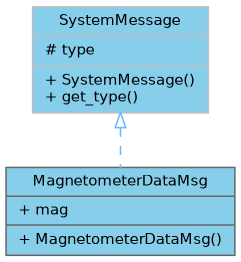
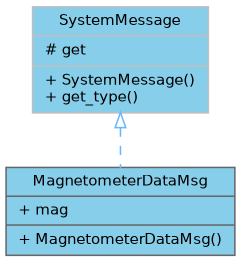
(70, 50) -> (66, 50)
